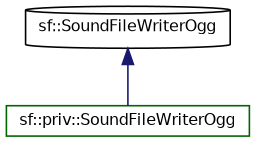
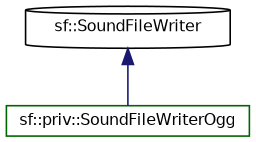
(128, 27) -> (128, 27)
